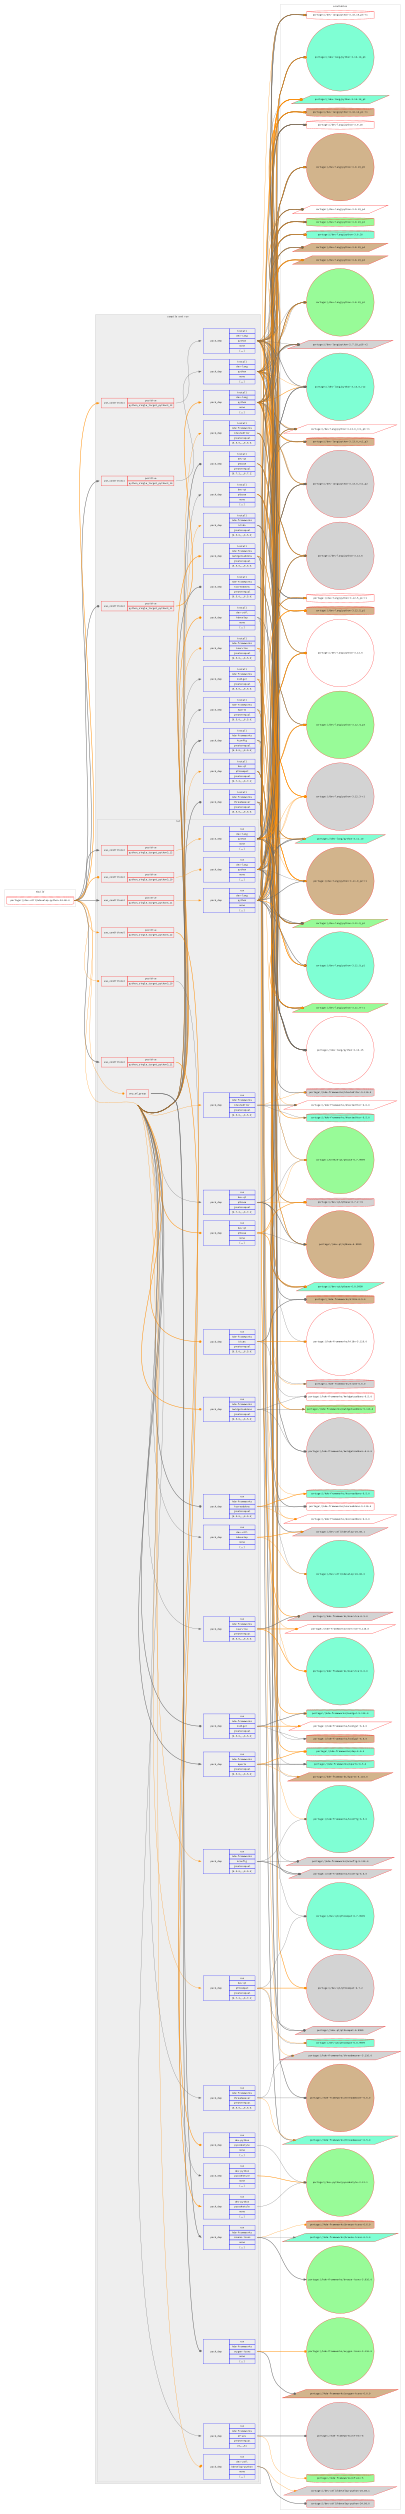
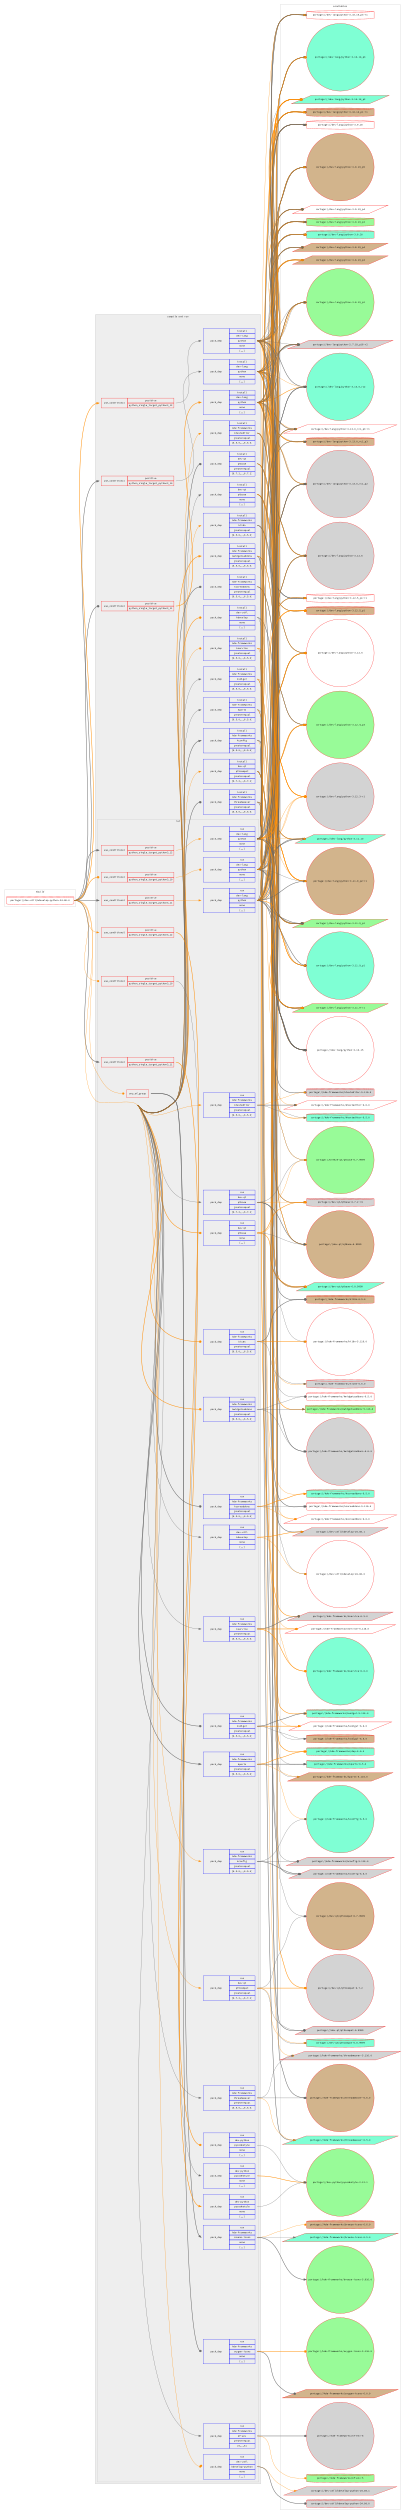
(340, 1574) -> (340, 1574)
(340, 1916) -> (340, 1916)
